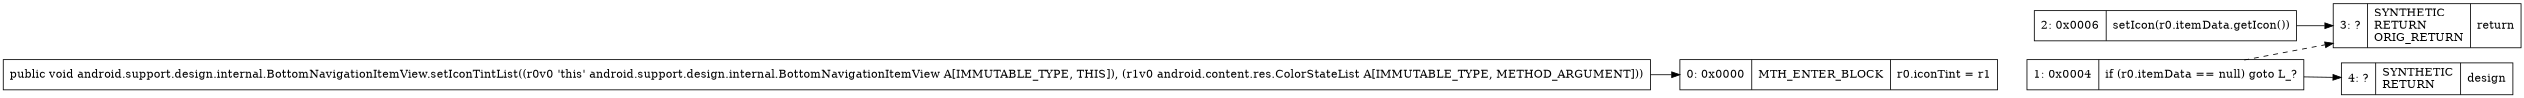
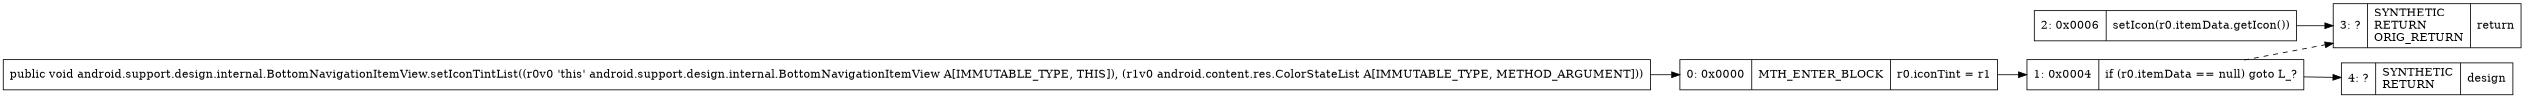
none -> (2008, 75)
